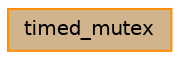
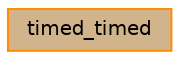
(90, 30) -> (90, 30)
